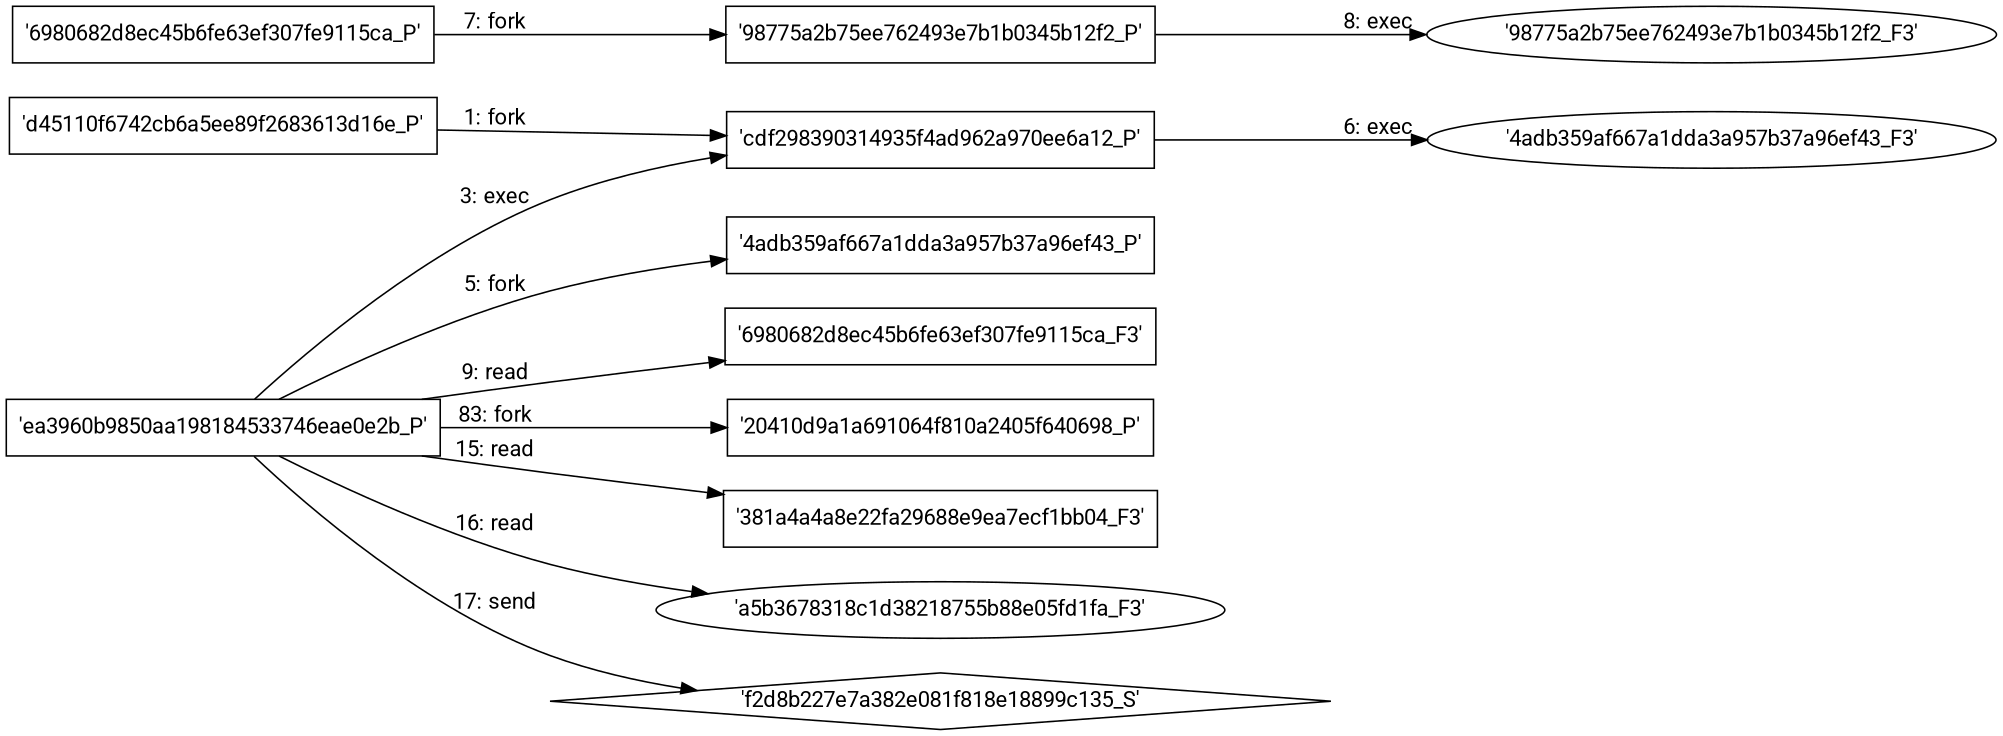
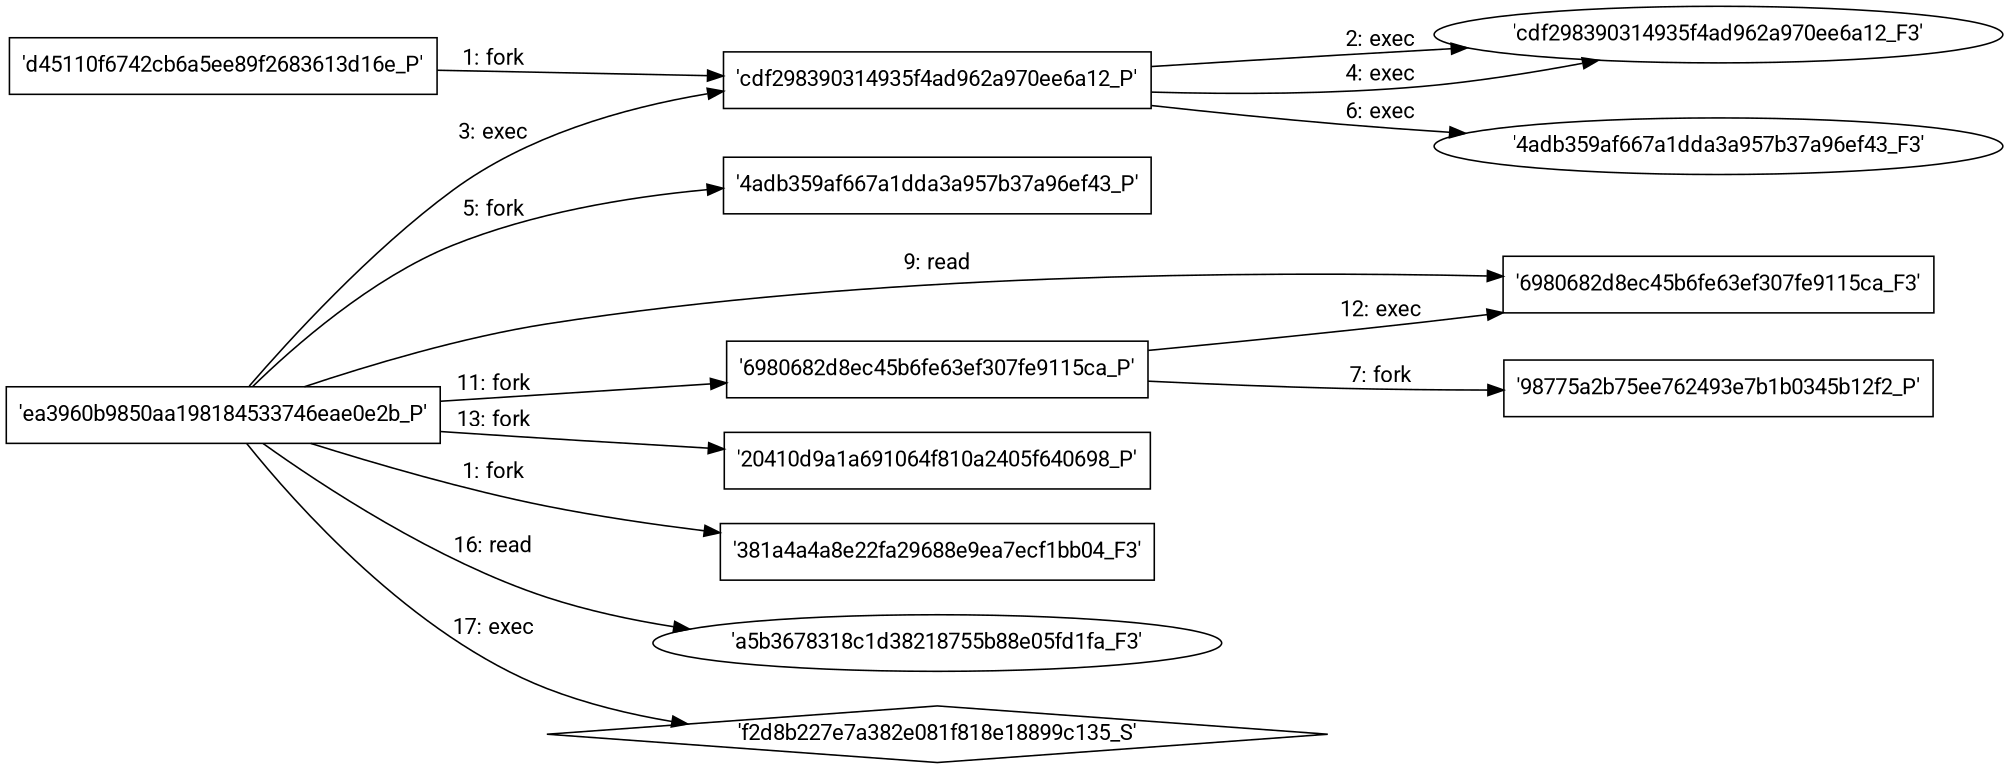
(1712, 35) -> none
none -> (1718, 35)
none -> (1318, 334)
none -> (575, 393)
(495, 416) -> (494, 421)
(495, 450) -> (494, 472)
(495, 603) -> (494, 628)
